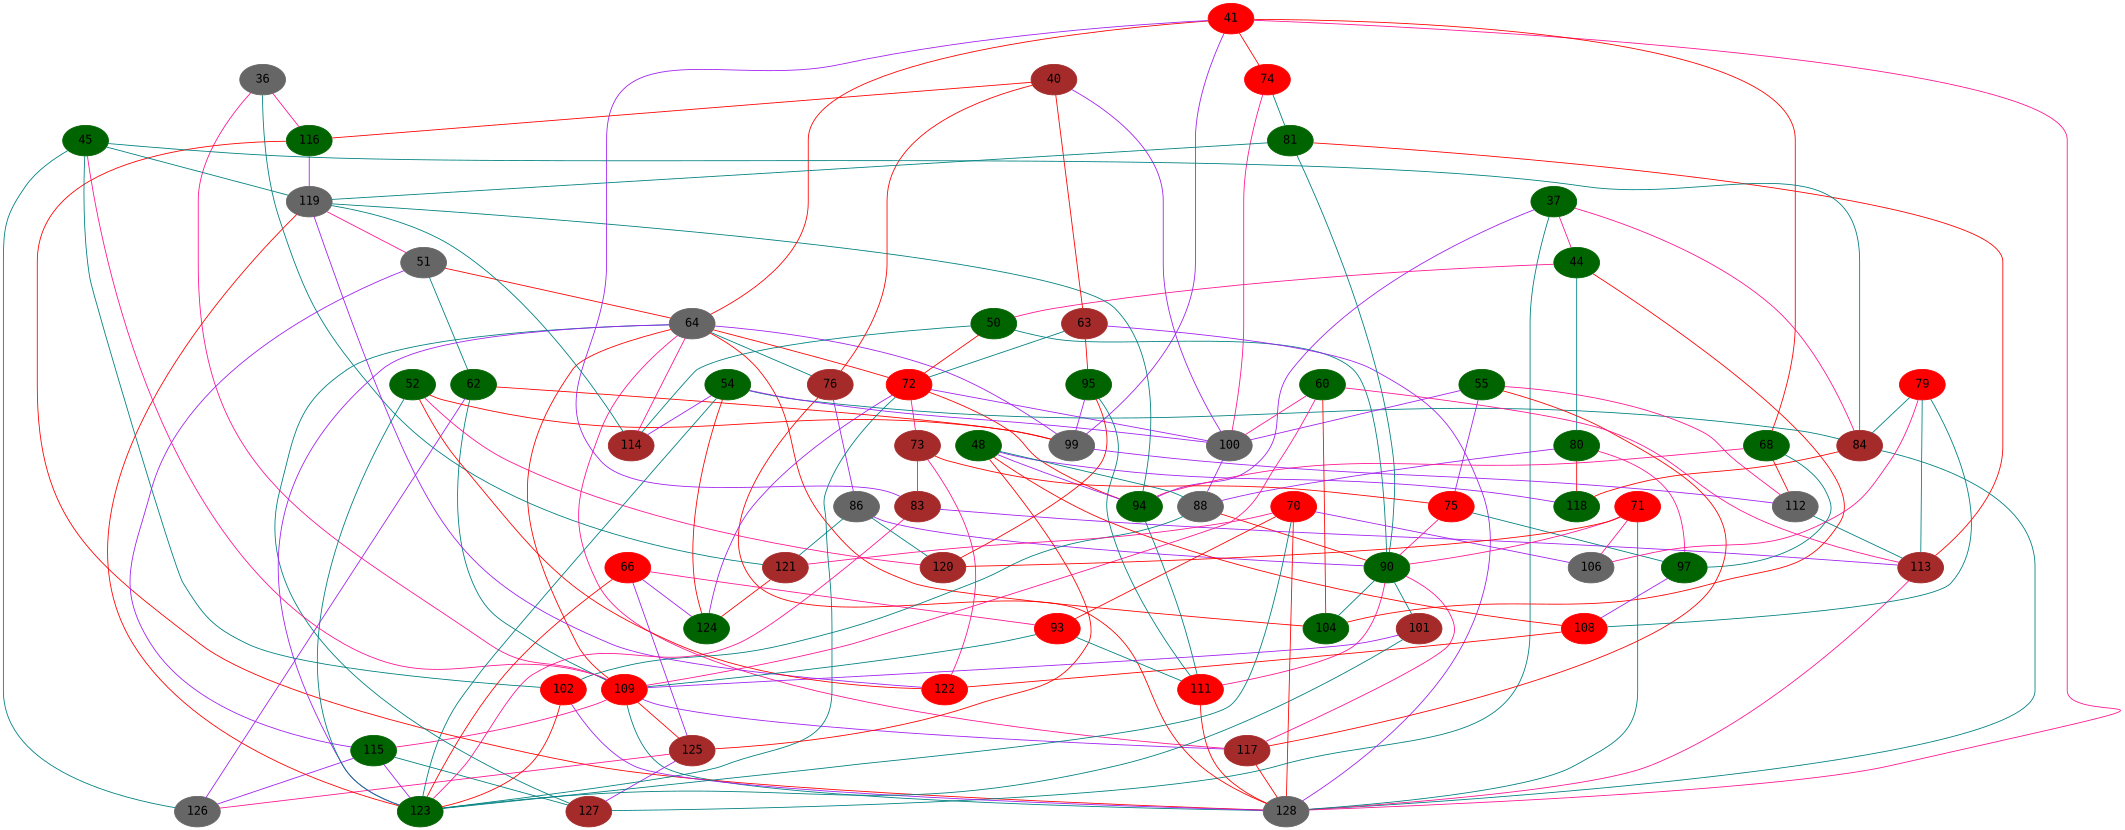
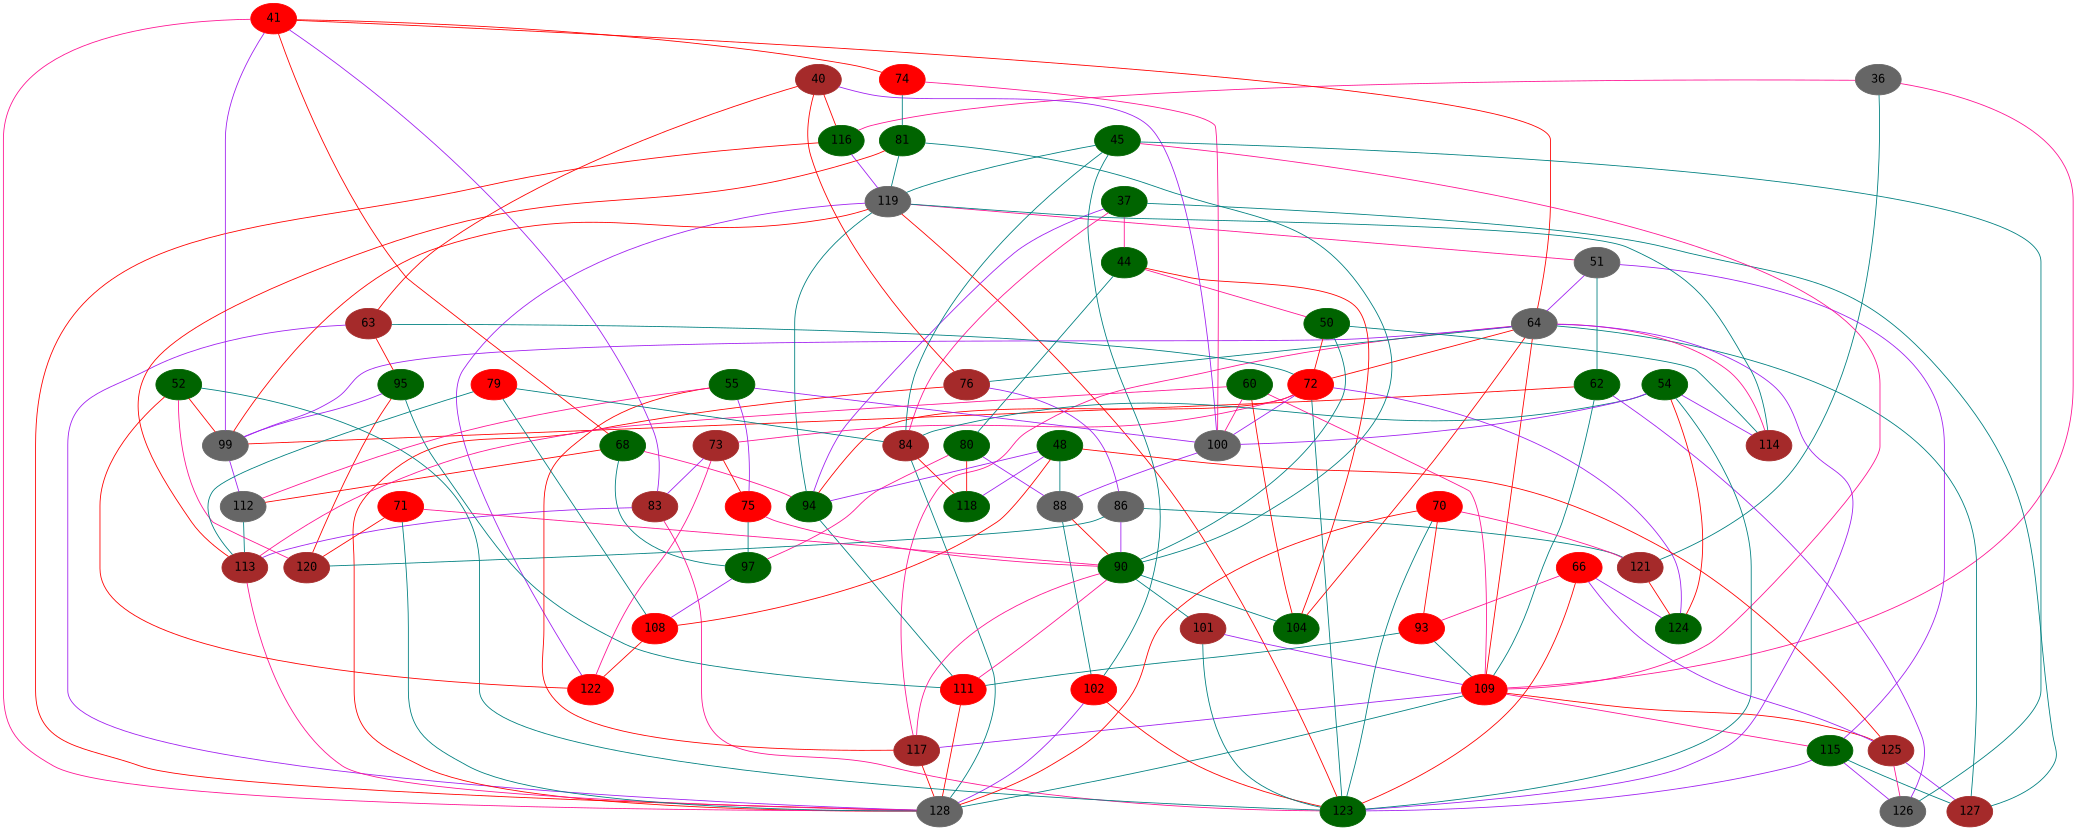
none -> (513, 229)
(558, 293) -> (1566, 293)
(1591, 568) -> none
